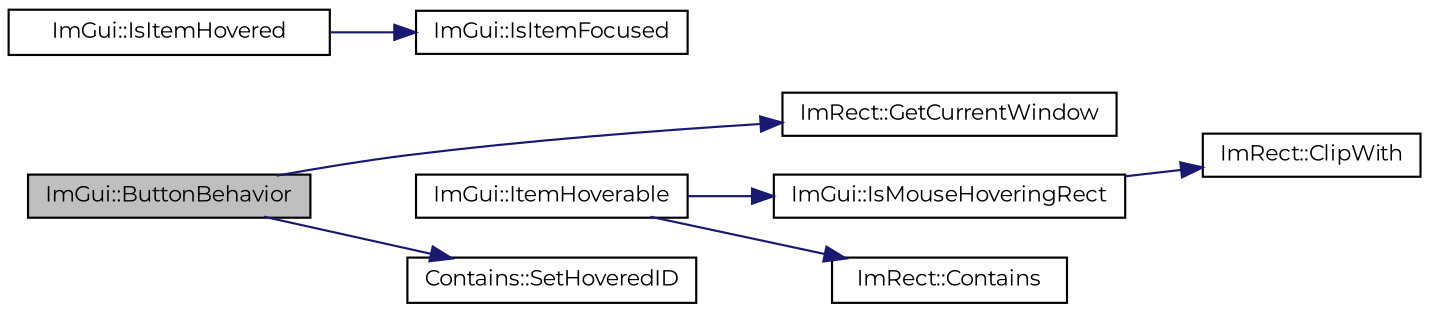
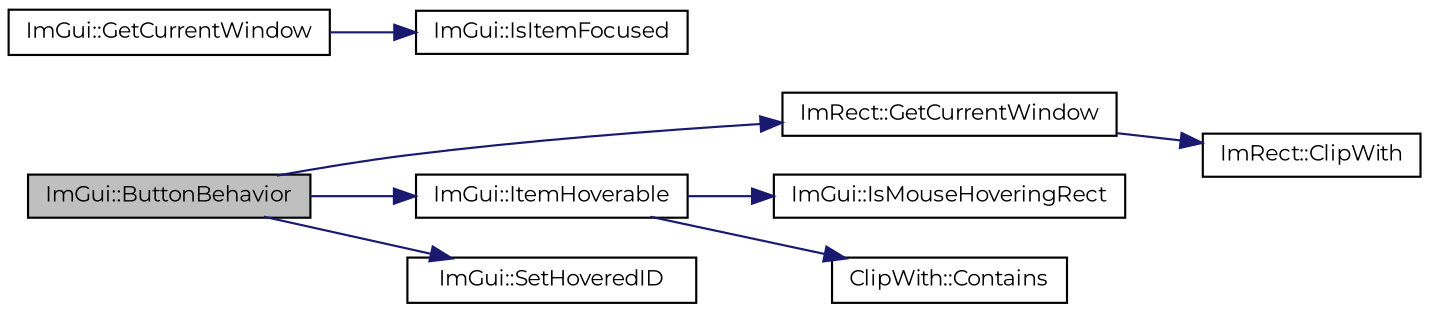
(169, 32) -> (169, 32)
(1153, 173) -> (1149, 137)
none -> (352, 196)
(552, 280) -> (552, 280)
(950, 280) -> (950, 280)
